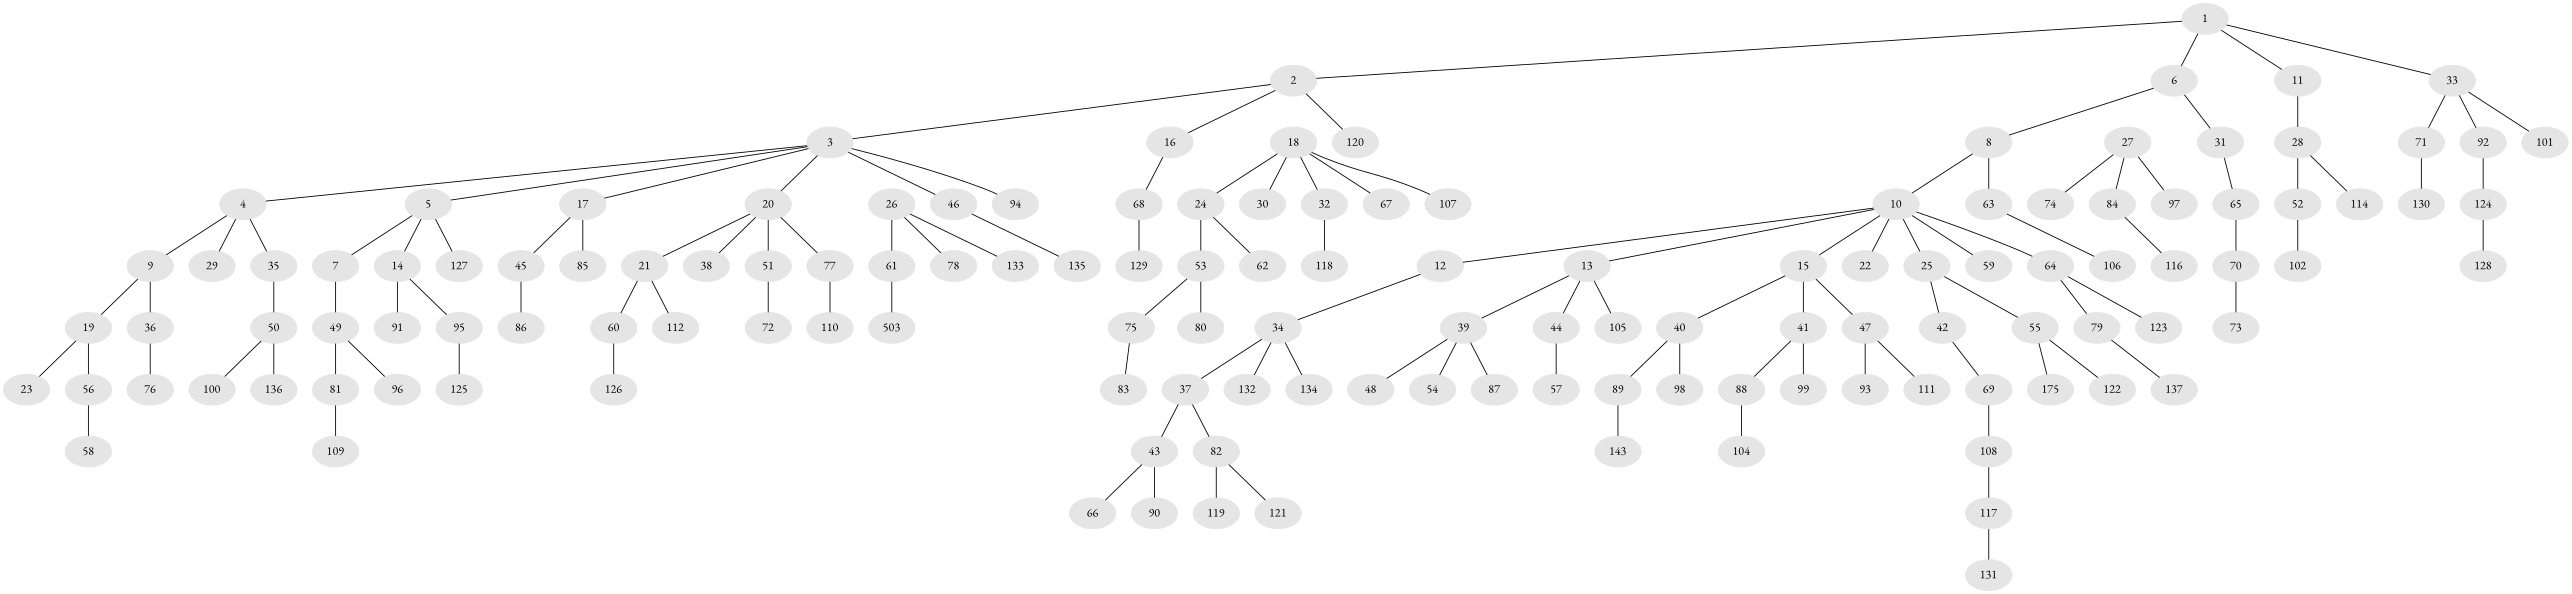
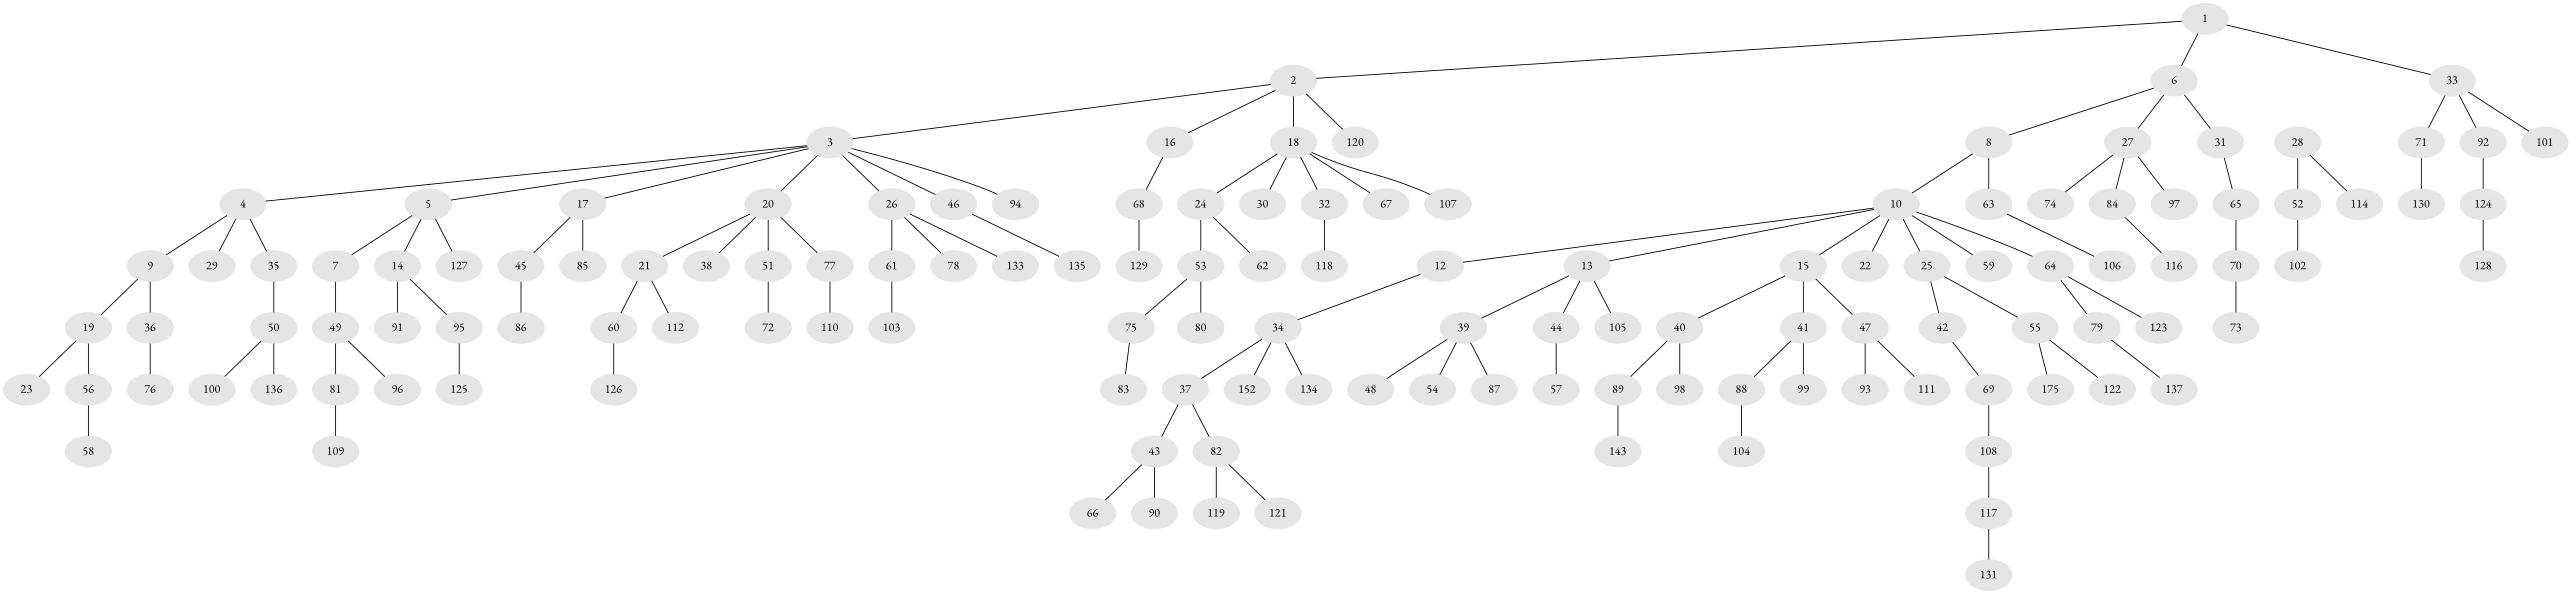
(2298, 81) -> none
none -> (1294, 112)
none -> (2151, 112)
none -> (861, 173)
(892, 328) -> (892, 328)
(1247, 390) -> (1247, 390)
